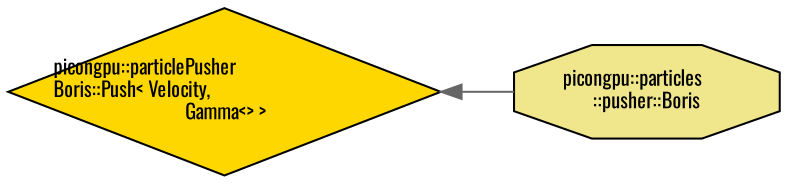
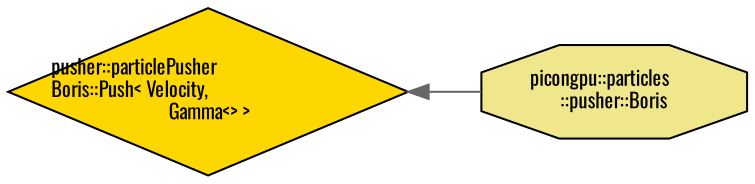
(224, 92) -> (208, 92)
